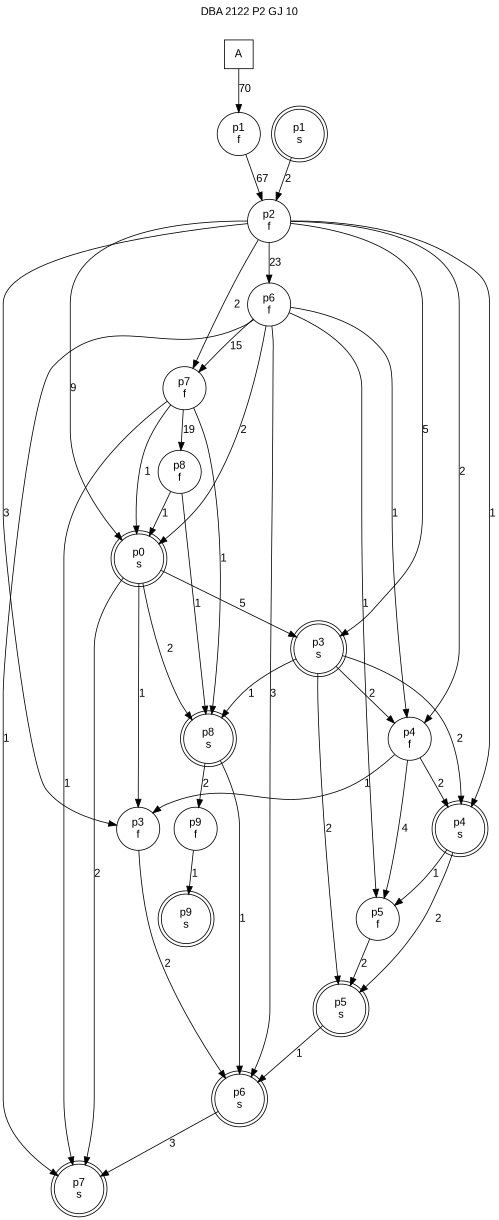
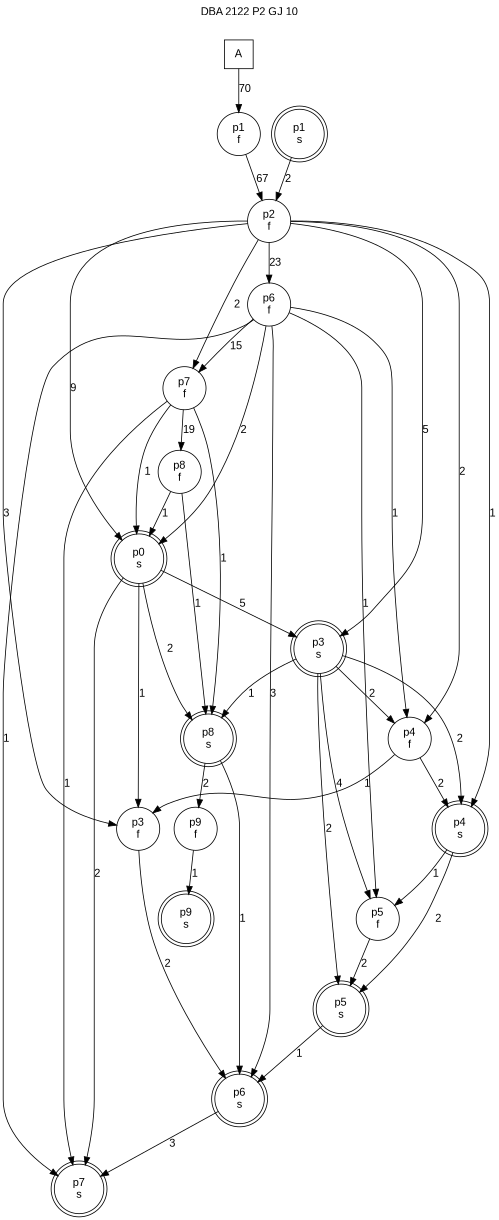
(399, 826) -> (335, 784)
